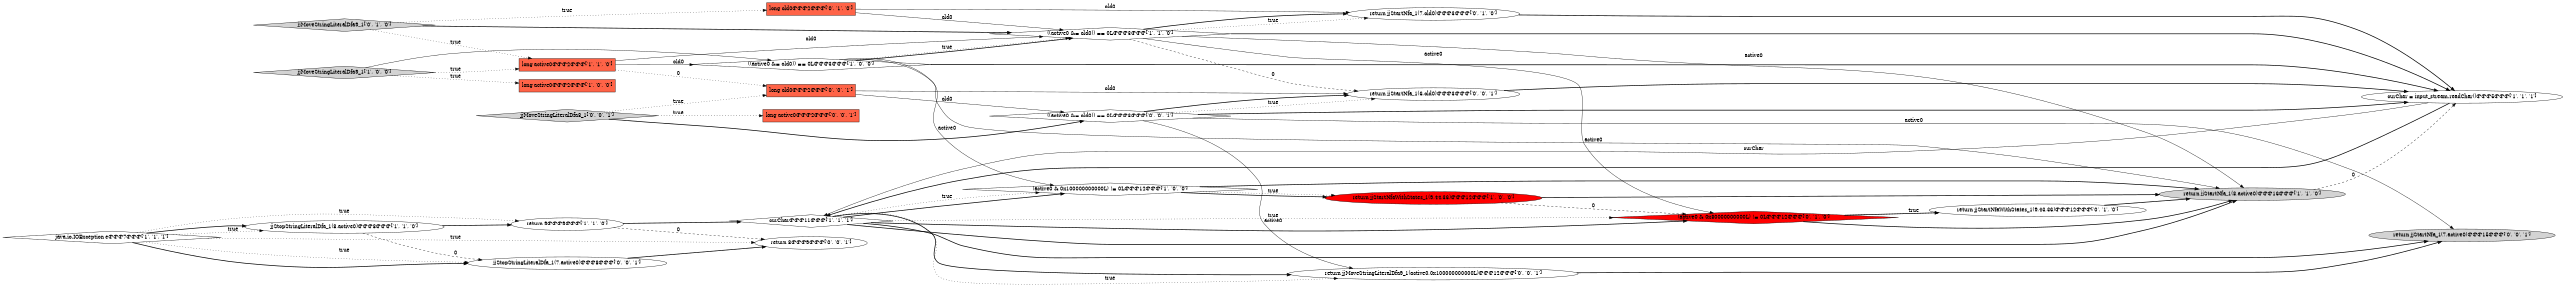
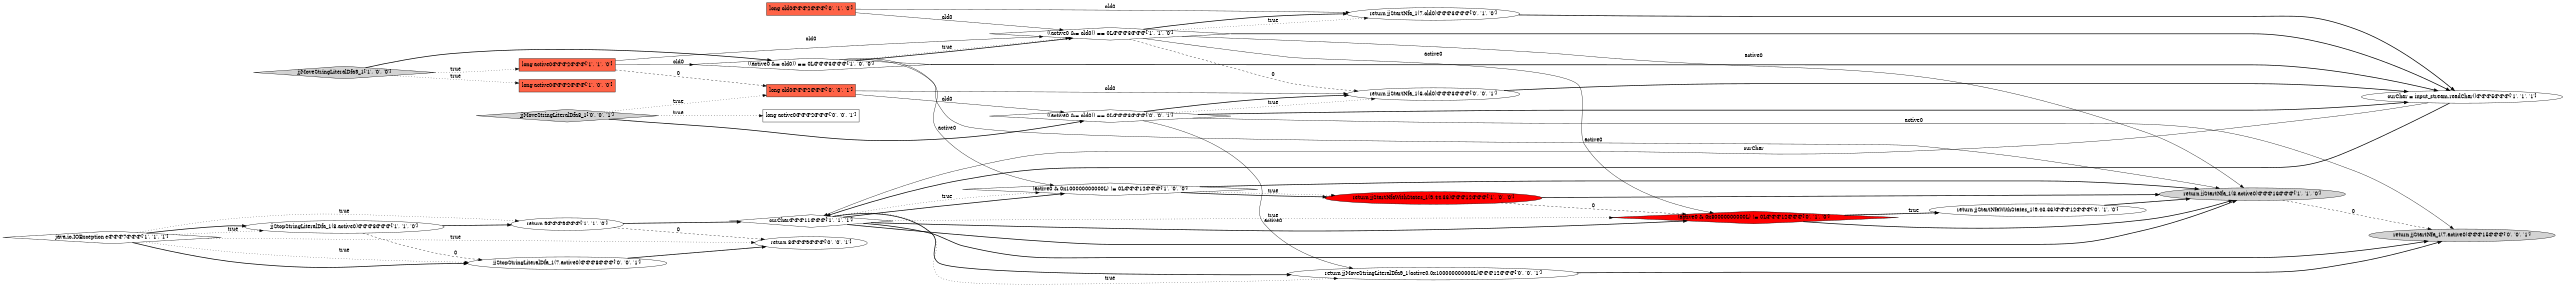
(344, 25) -> none
(566, 50) -> (566, 50)
(689, 78) -> (689, 78)
(811, 116) -> (811, 116)
(2390, 159) -> (2355, 214)
